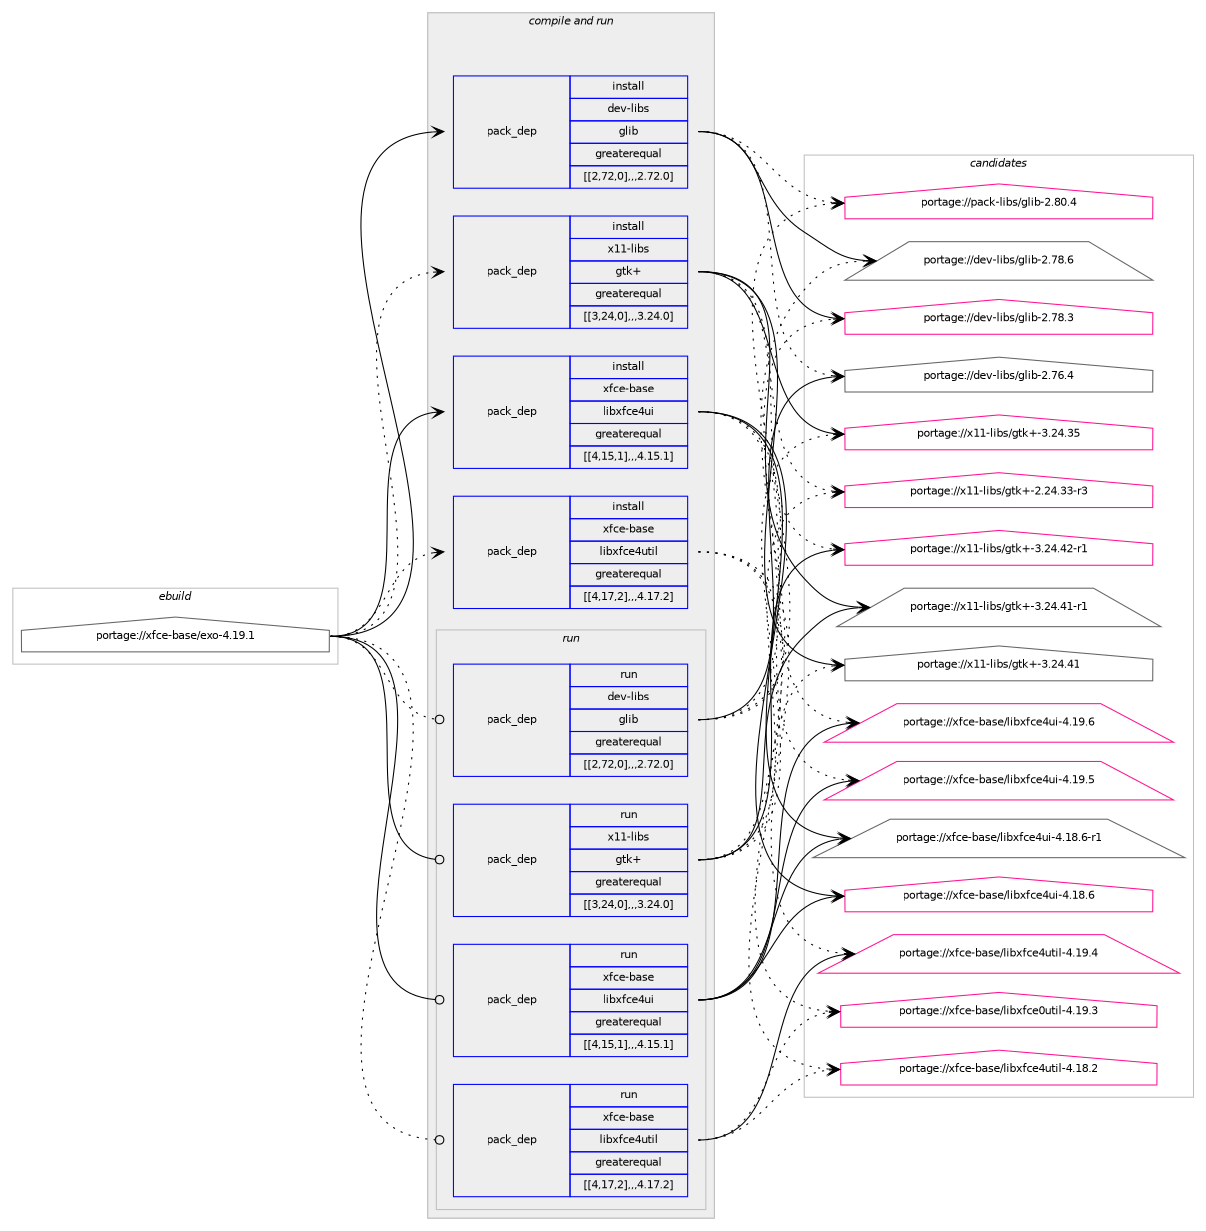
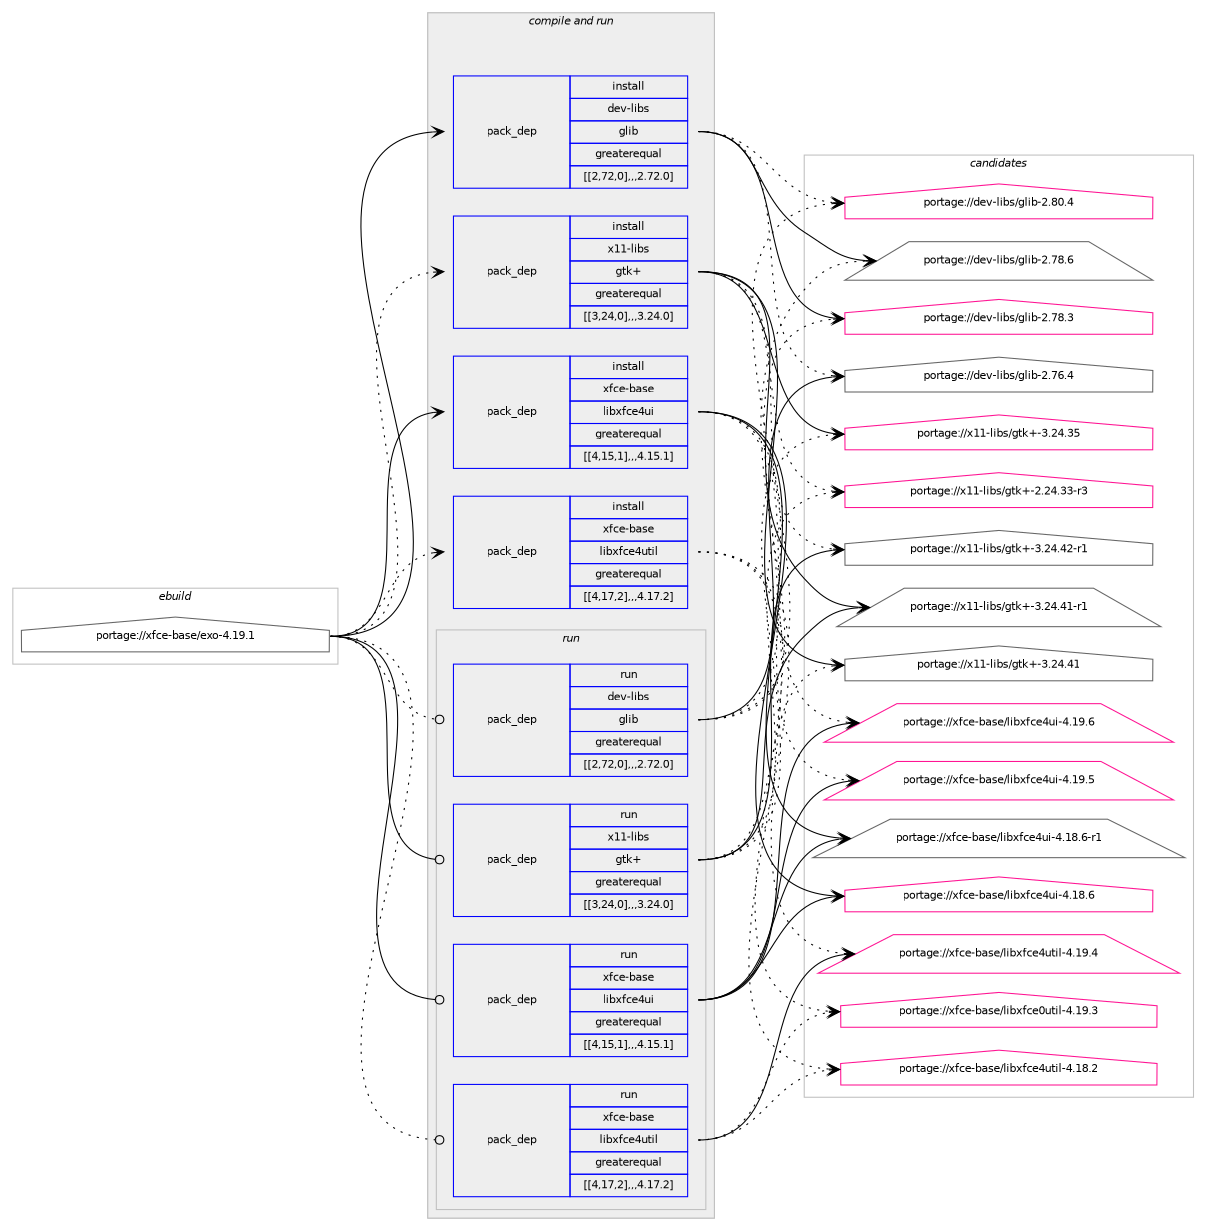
(999, 203) -> (999, 203)
(999, 550) -> (999, 550)
